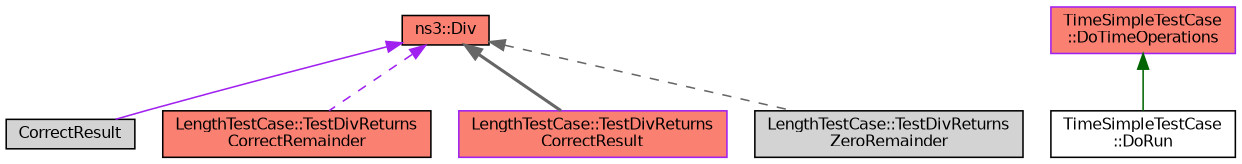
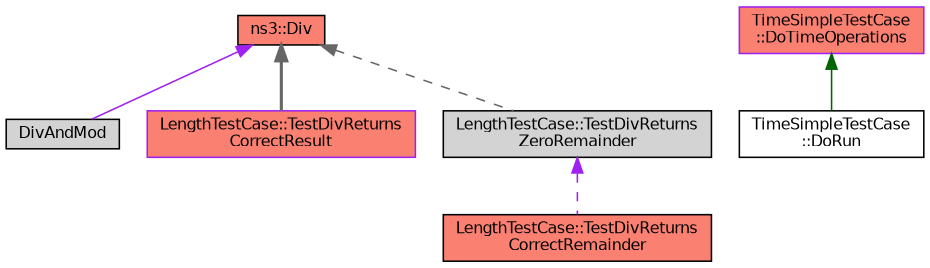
(371, 83) -> (577, 194)
(71, 134) -> (63, 134)
